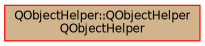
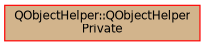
(102, 23) -> (102, 23)
